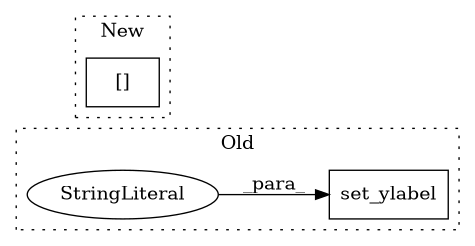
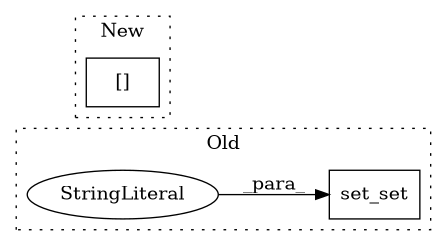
(389, 195) -> (375, 195)
